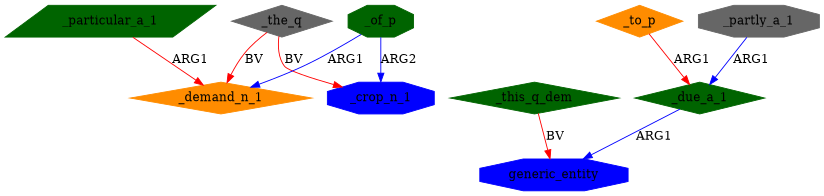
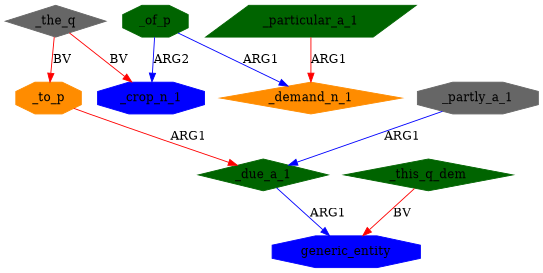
(640, 21) -> (49, 98)
(246, 51) -> (53, 55)
